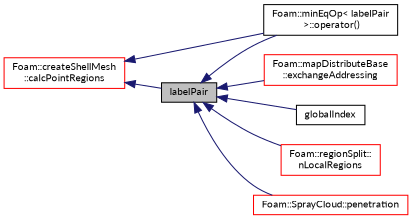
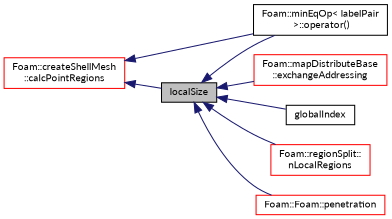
(189, 93) -> (189, 93)
(331, 205) -> (320, 205)
